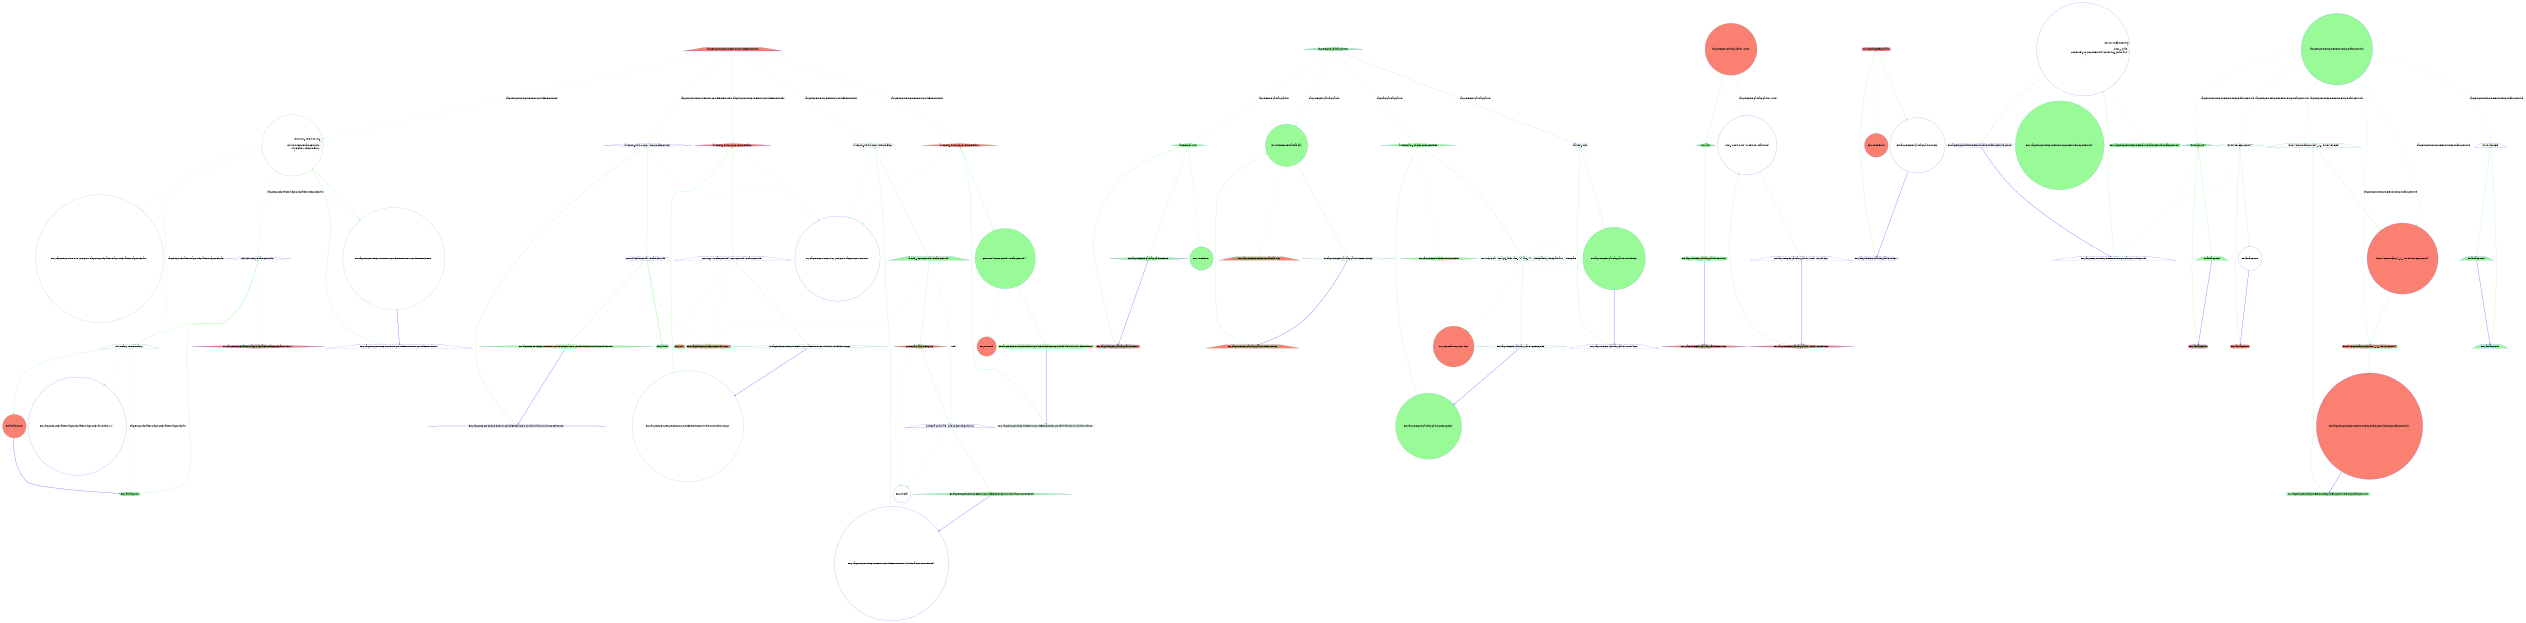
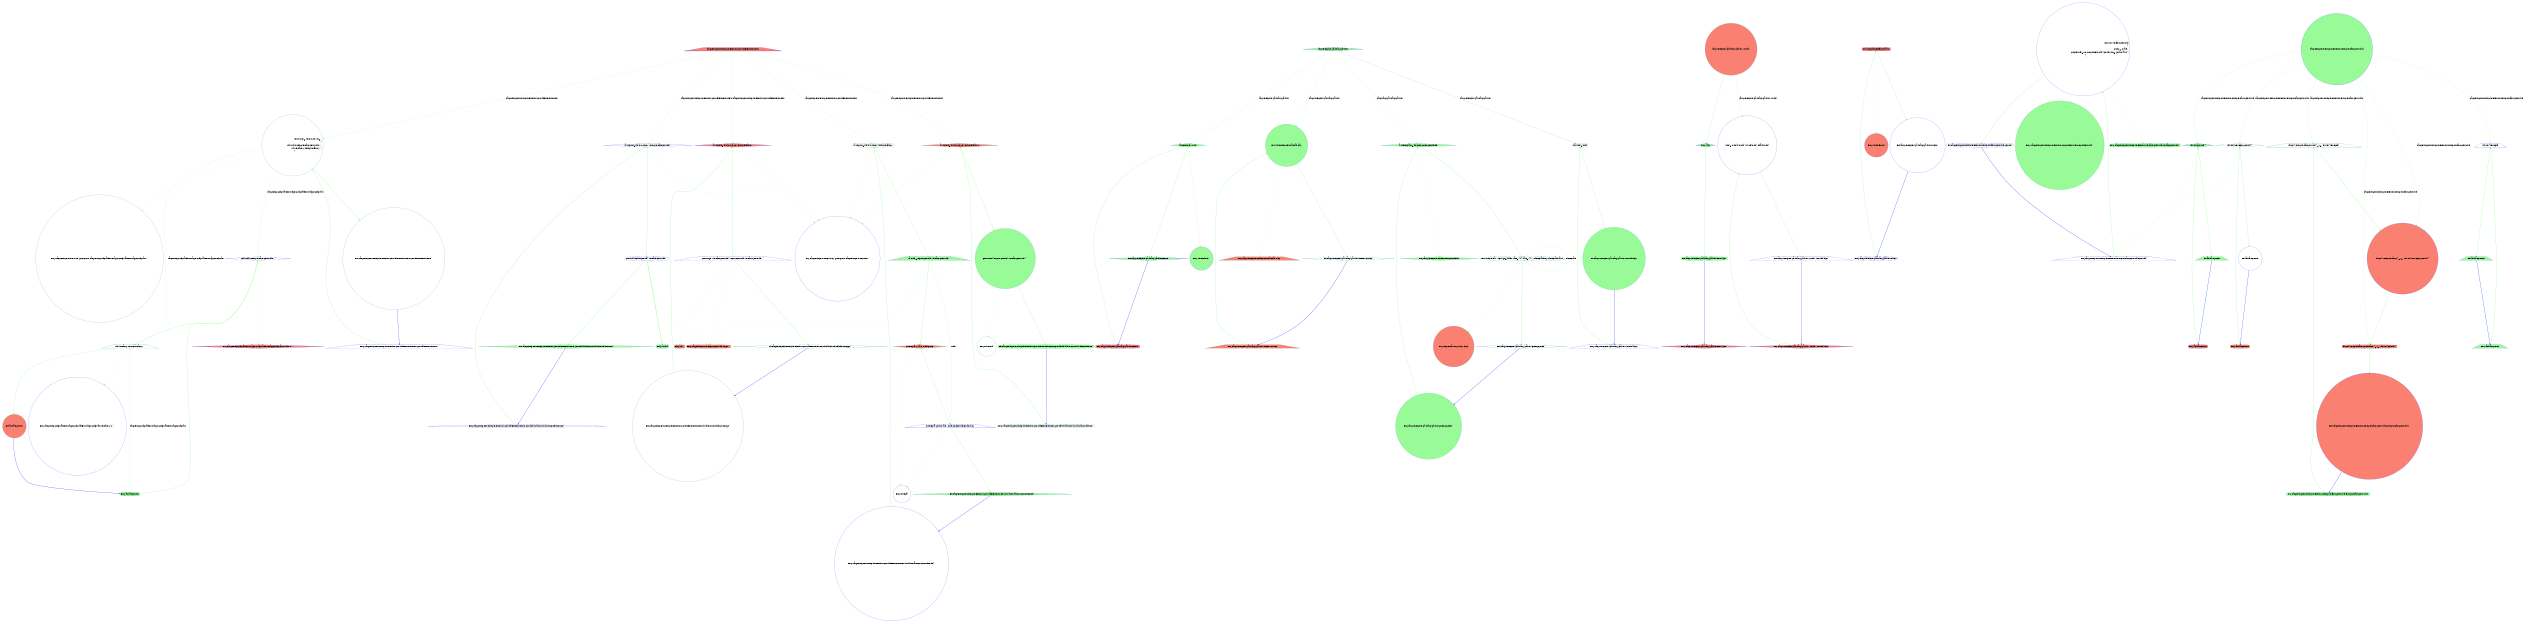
(987, 347) -> (987, 347)
